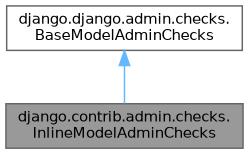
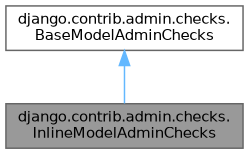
(124, 28) -> (124, 28)
